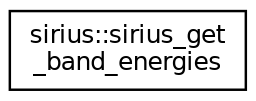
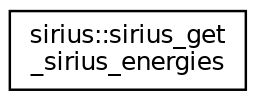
(128, 50) -> (128, 50)
